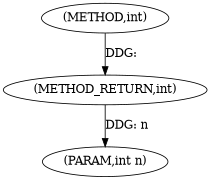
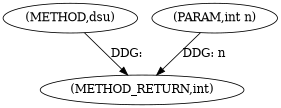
(105, 18) -> (70, 18)
(105, 122) -> (182, 51)
